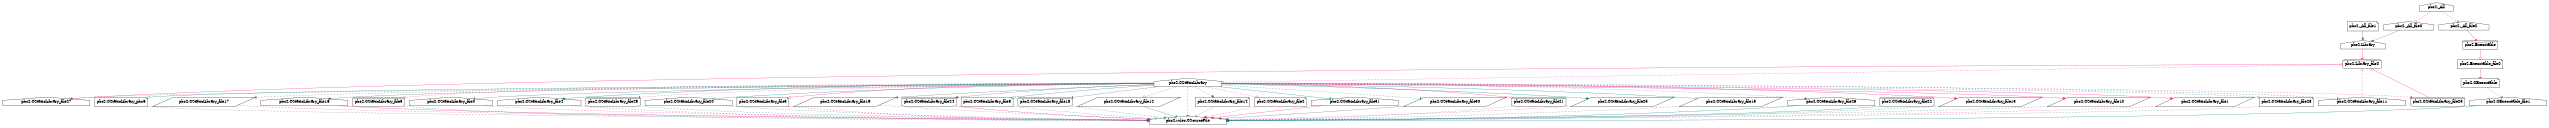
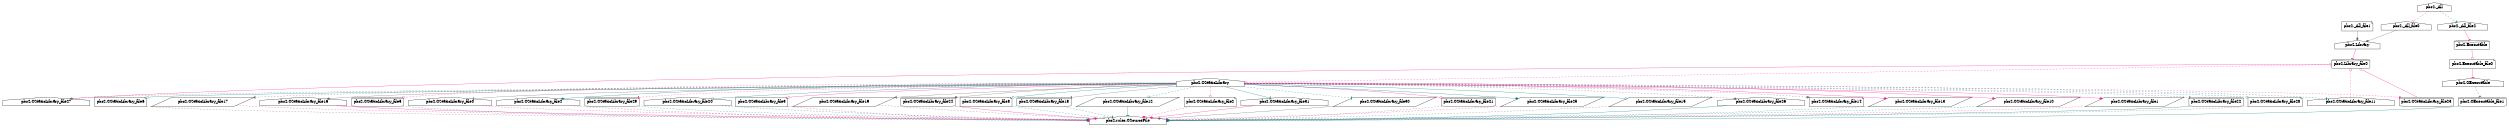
(2480, 83) -> (2473, 83)
(1188, 101) -> (1717, 87)
(121, 102) -> (121, 102)
(2508, 102) -> (2482, 102)
(1206, 111) -> none
